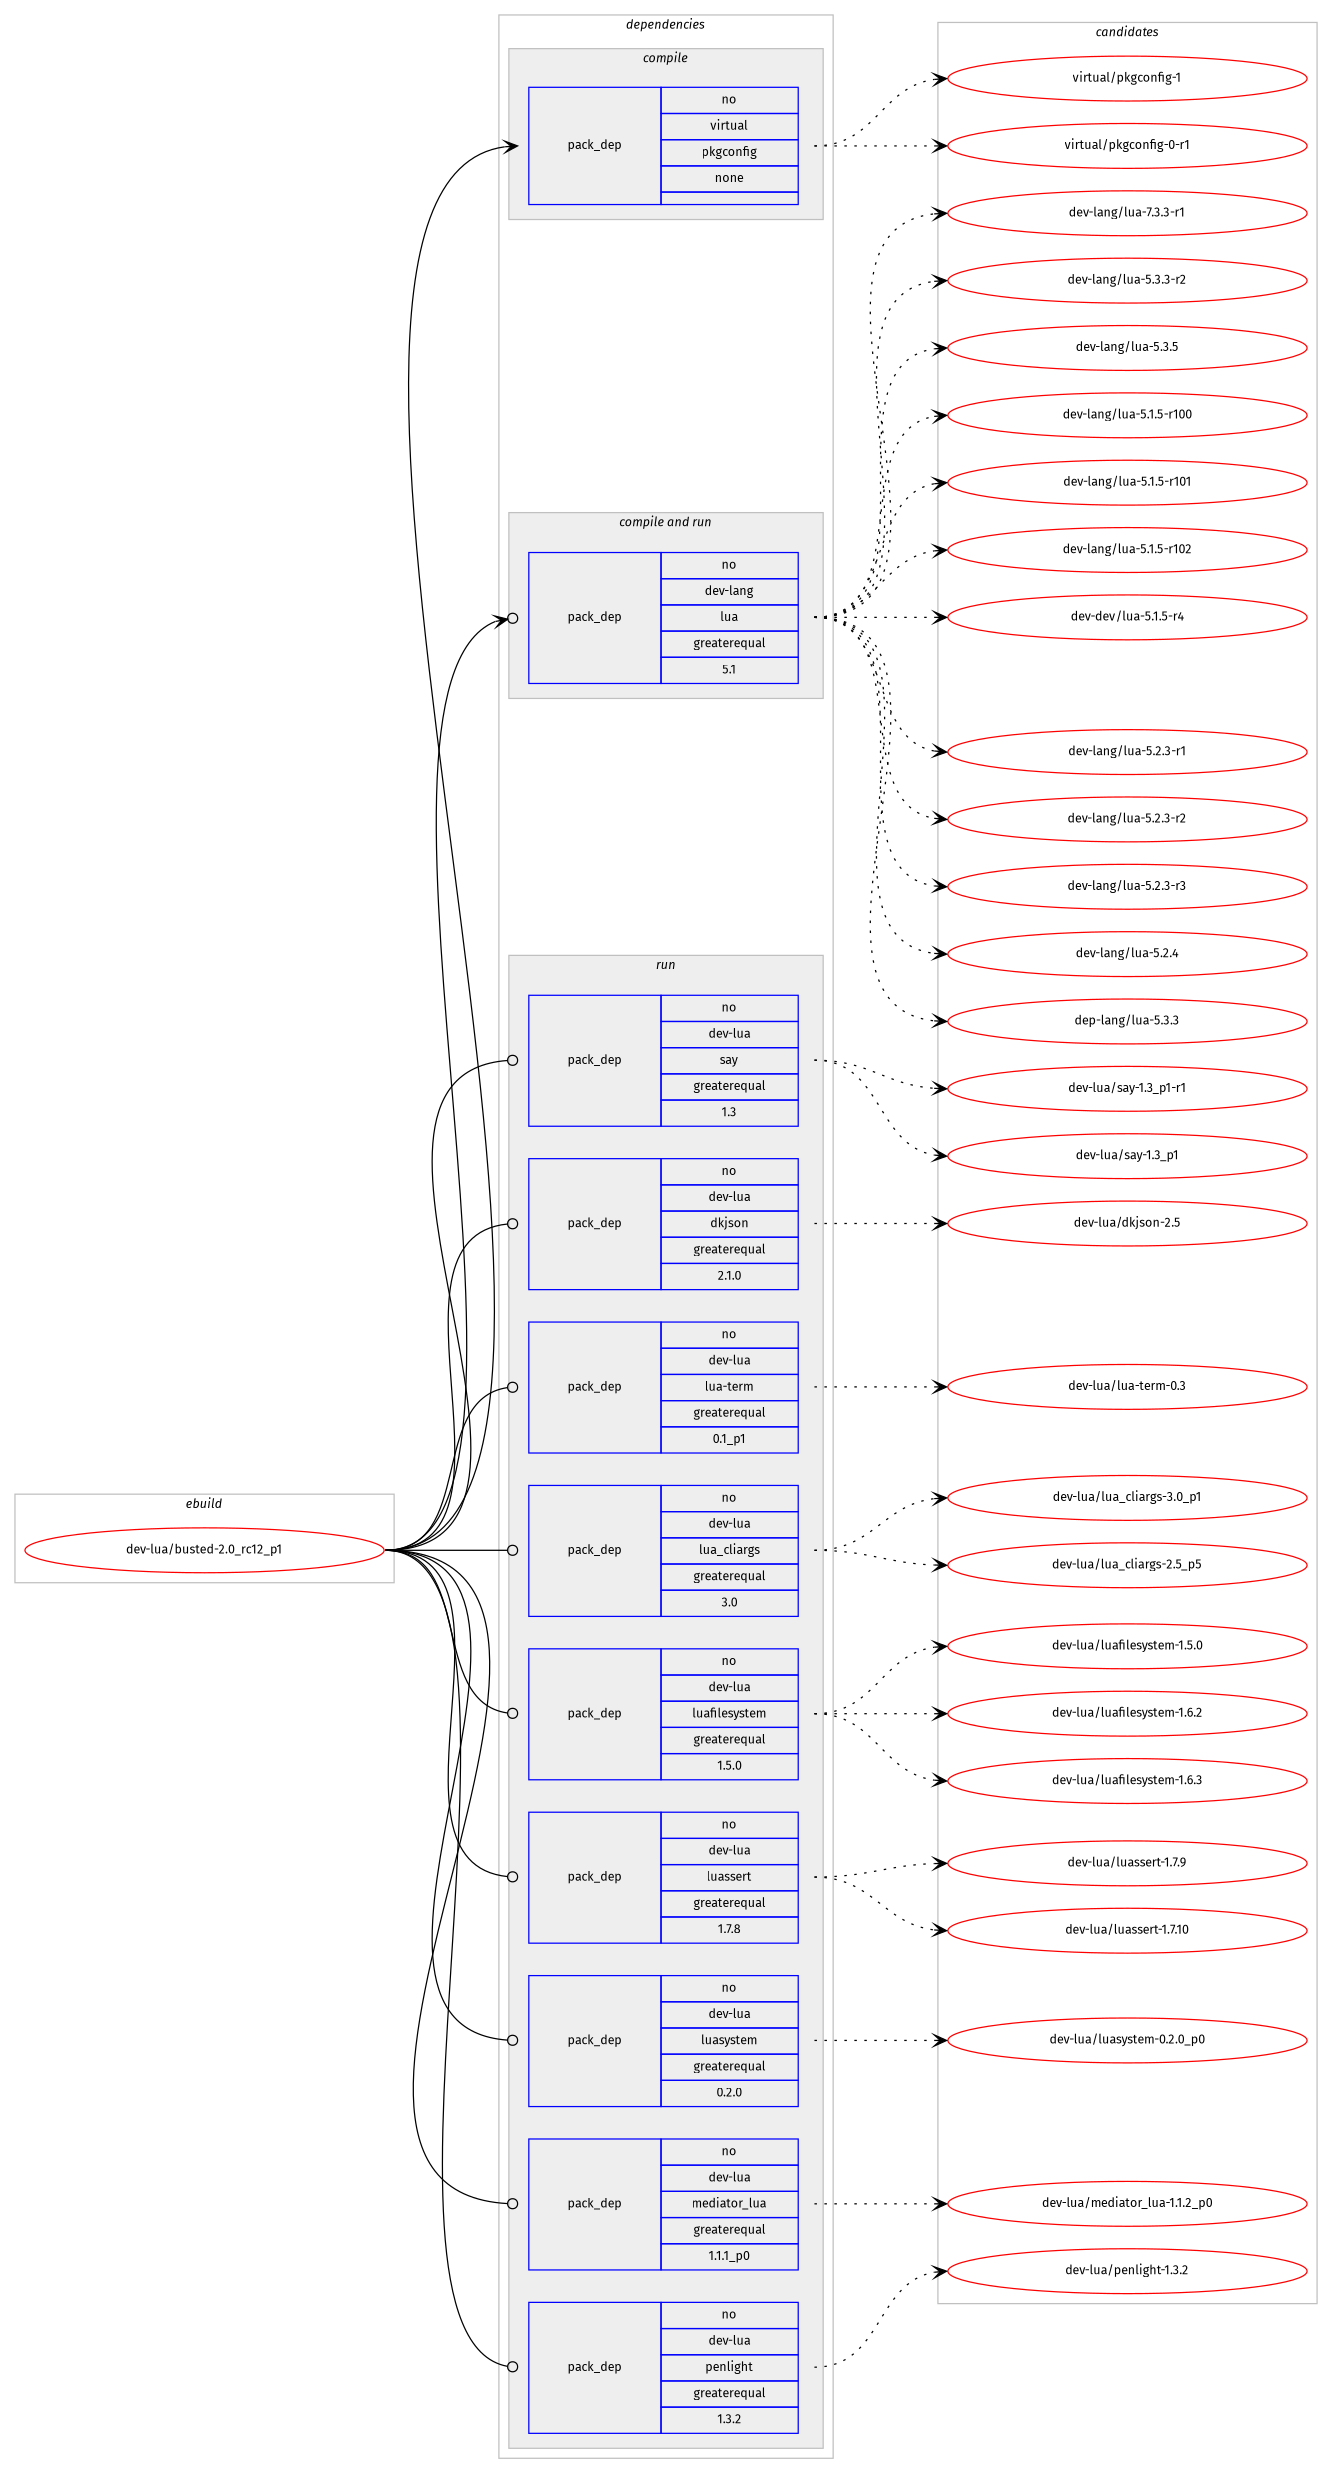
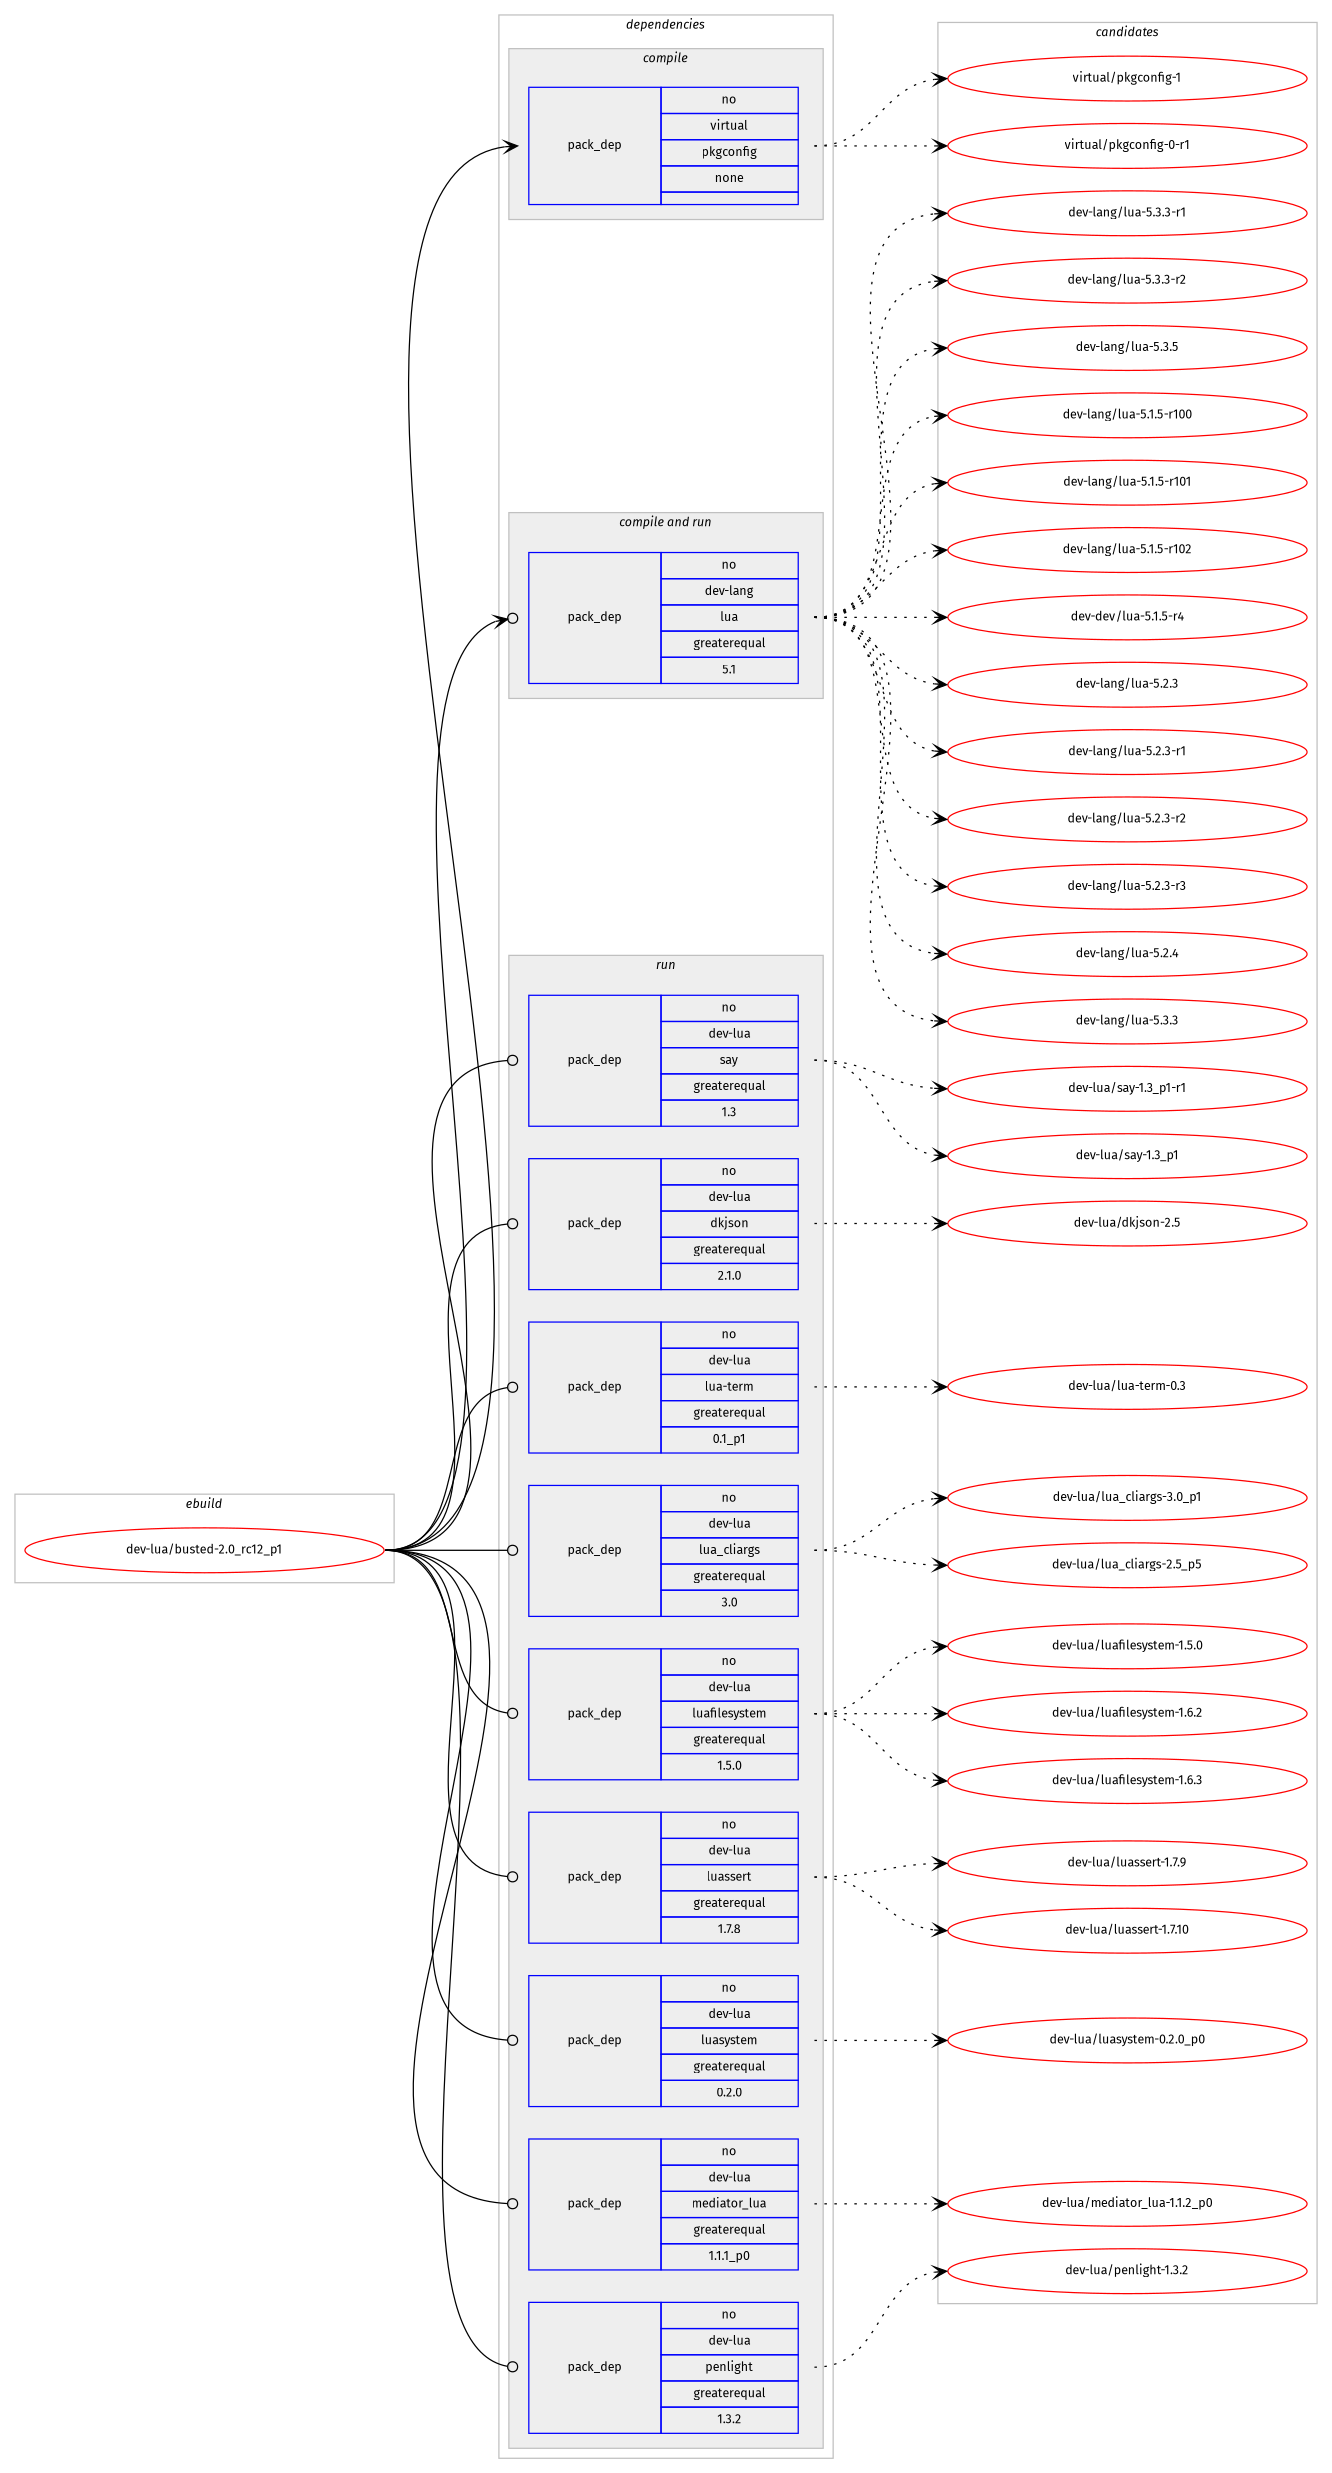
(1127, 213) -> (1127, 213)
none -> (1127, 685)
(1127, 1021) -> (1127, 1021)
